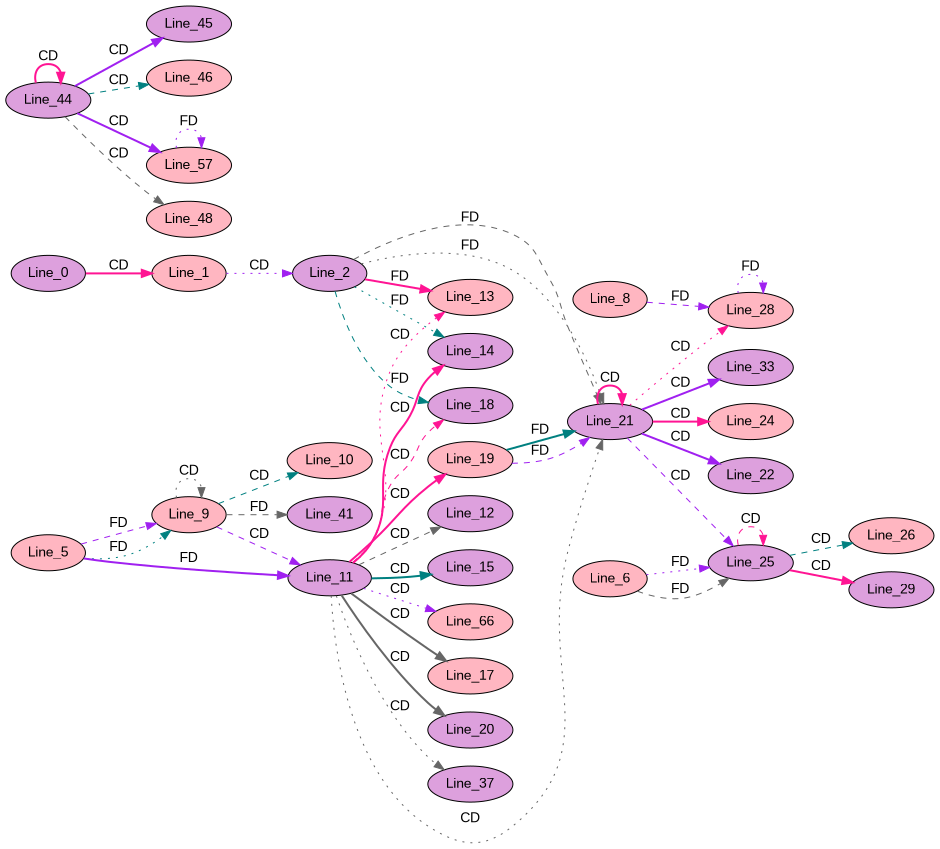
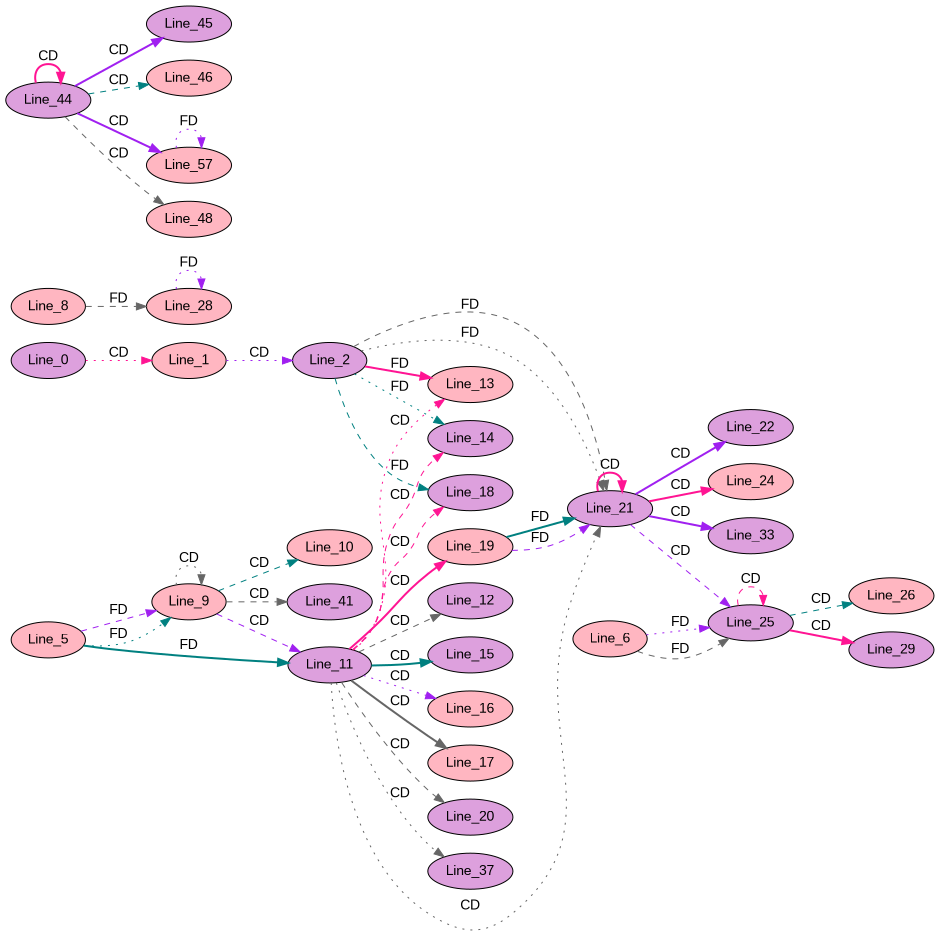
(114, 273) -> (114, 360)
(673, 304) -> (111, 306)
(674, 368) -> none
(389, 449) -> (389, 537)
(259, 507) -> (259, 594)
(181, 569) -> (181, 656)
(470, 622) -> (470, 709)
(385, 656) -> (385, 743)
